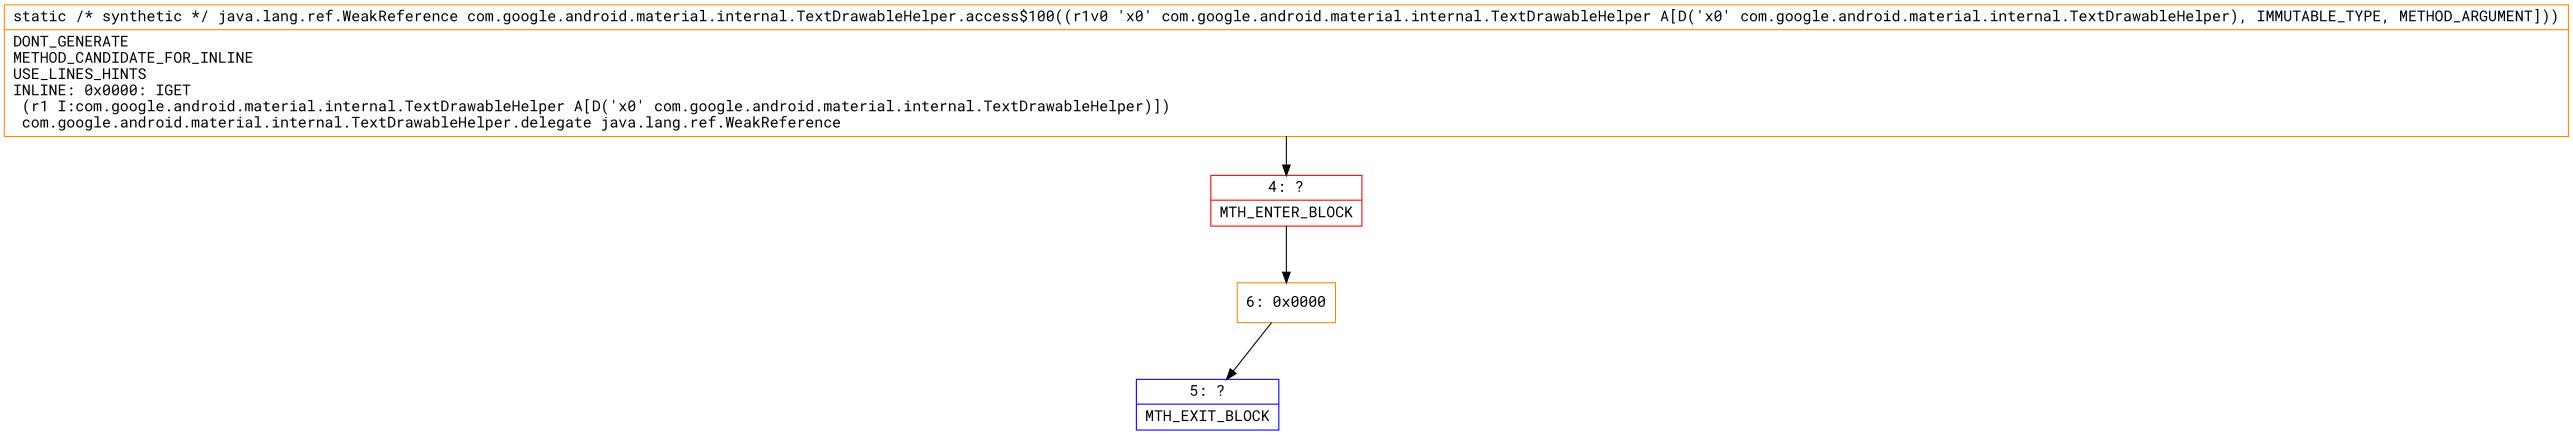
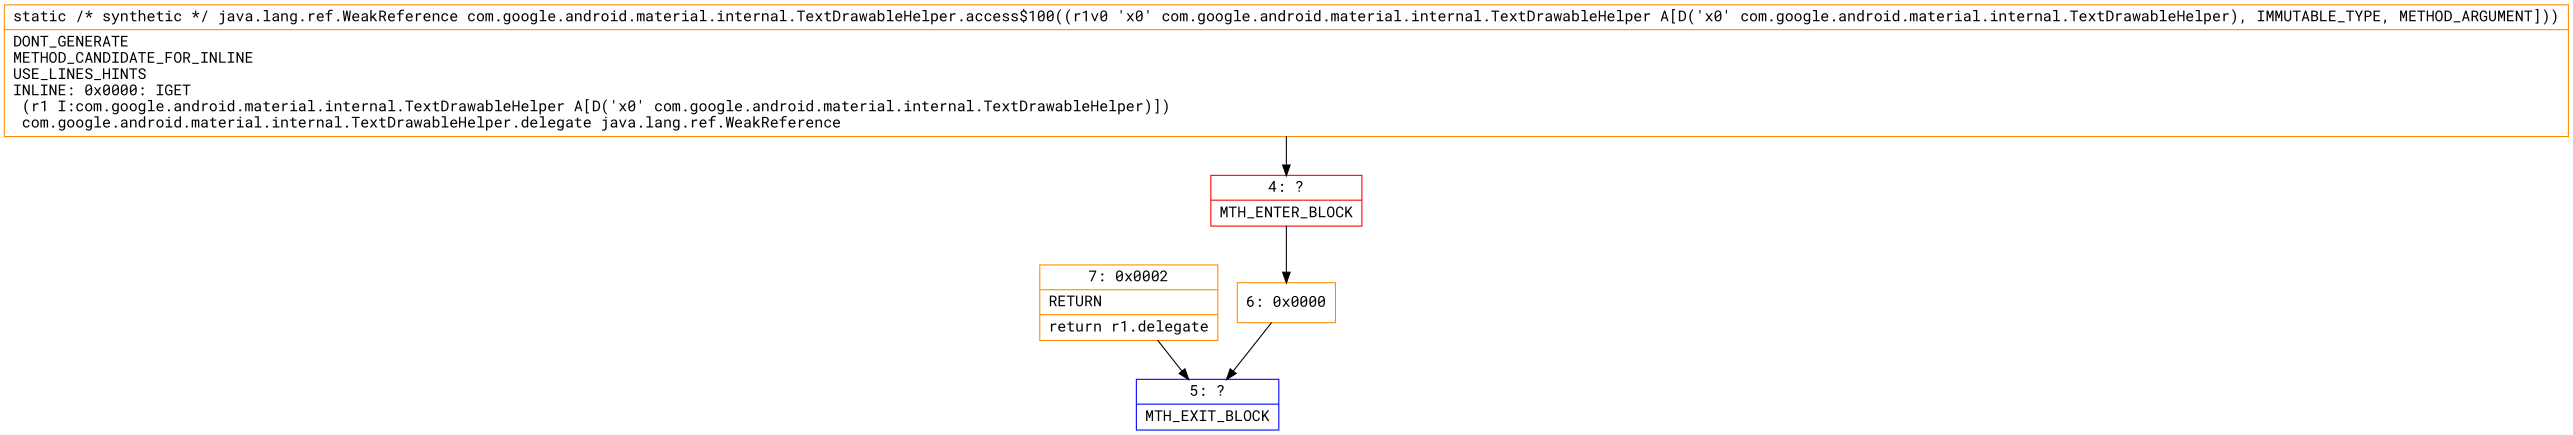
none -> (1129, 303)
